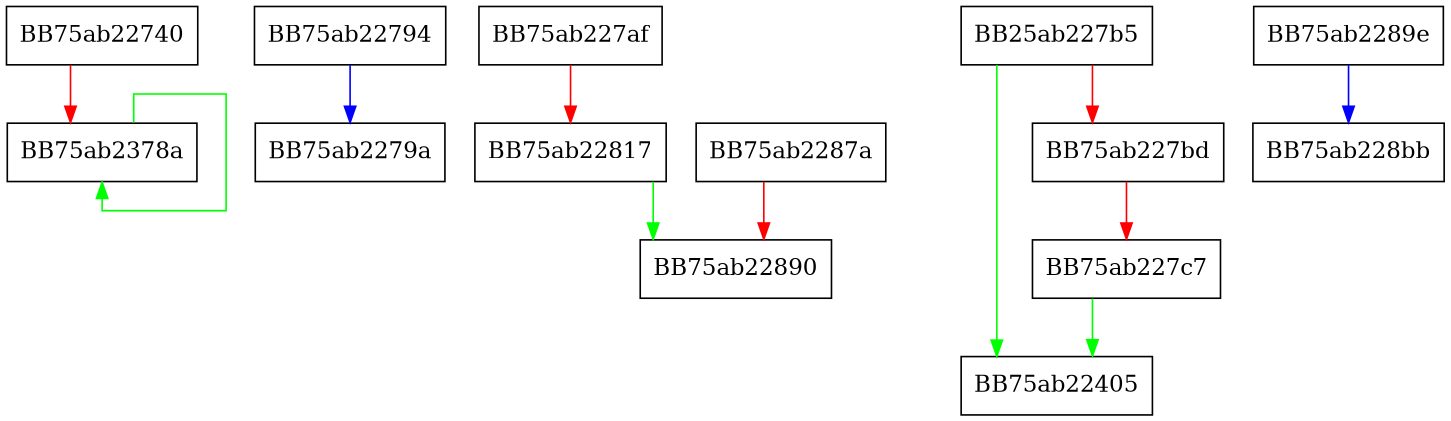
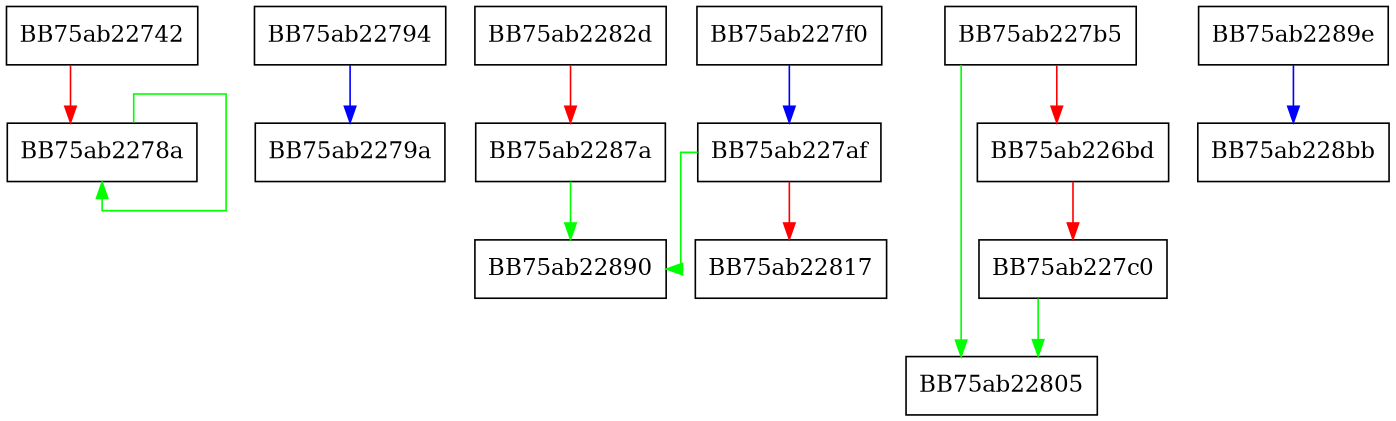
(102, 36) -> (102, 36)
none -> (571, 36)
none -> (789, 36)
(1057, 36) -> (1041, 36)
(102, 152) -> (102, 152)
(1128, 152) -> (1073, 152)
(653, 202) -> (681, 203)
(764, 202) -> (571, 202)
(1126, 269) -> (1073, 269)
(1057, 386) -> (1002, 386)
